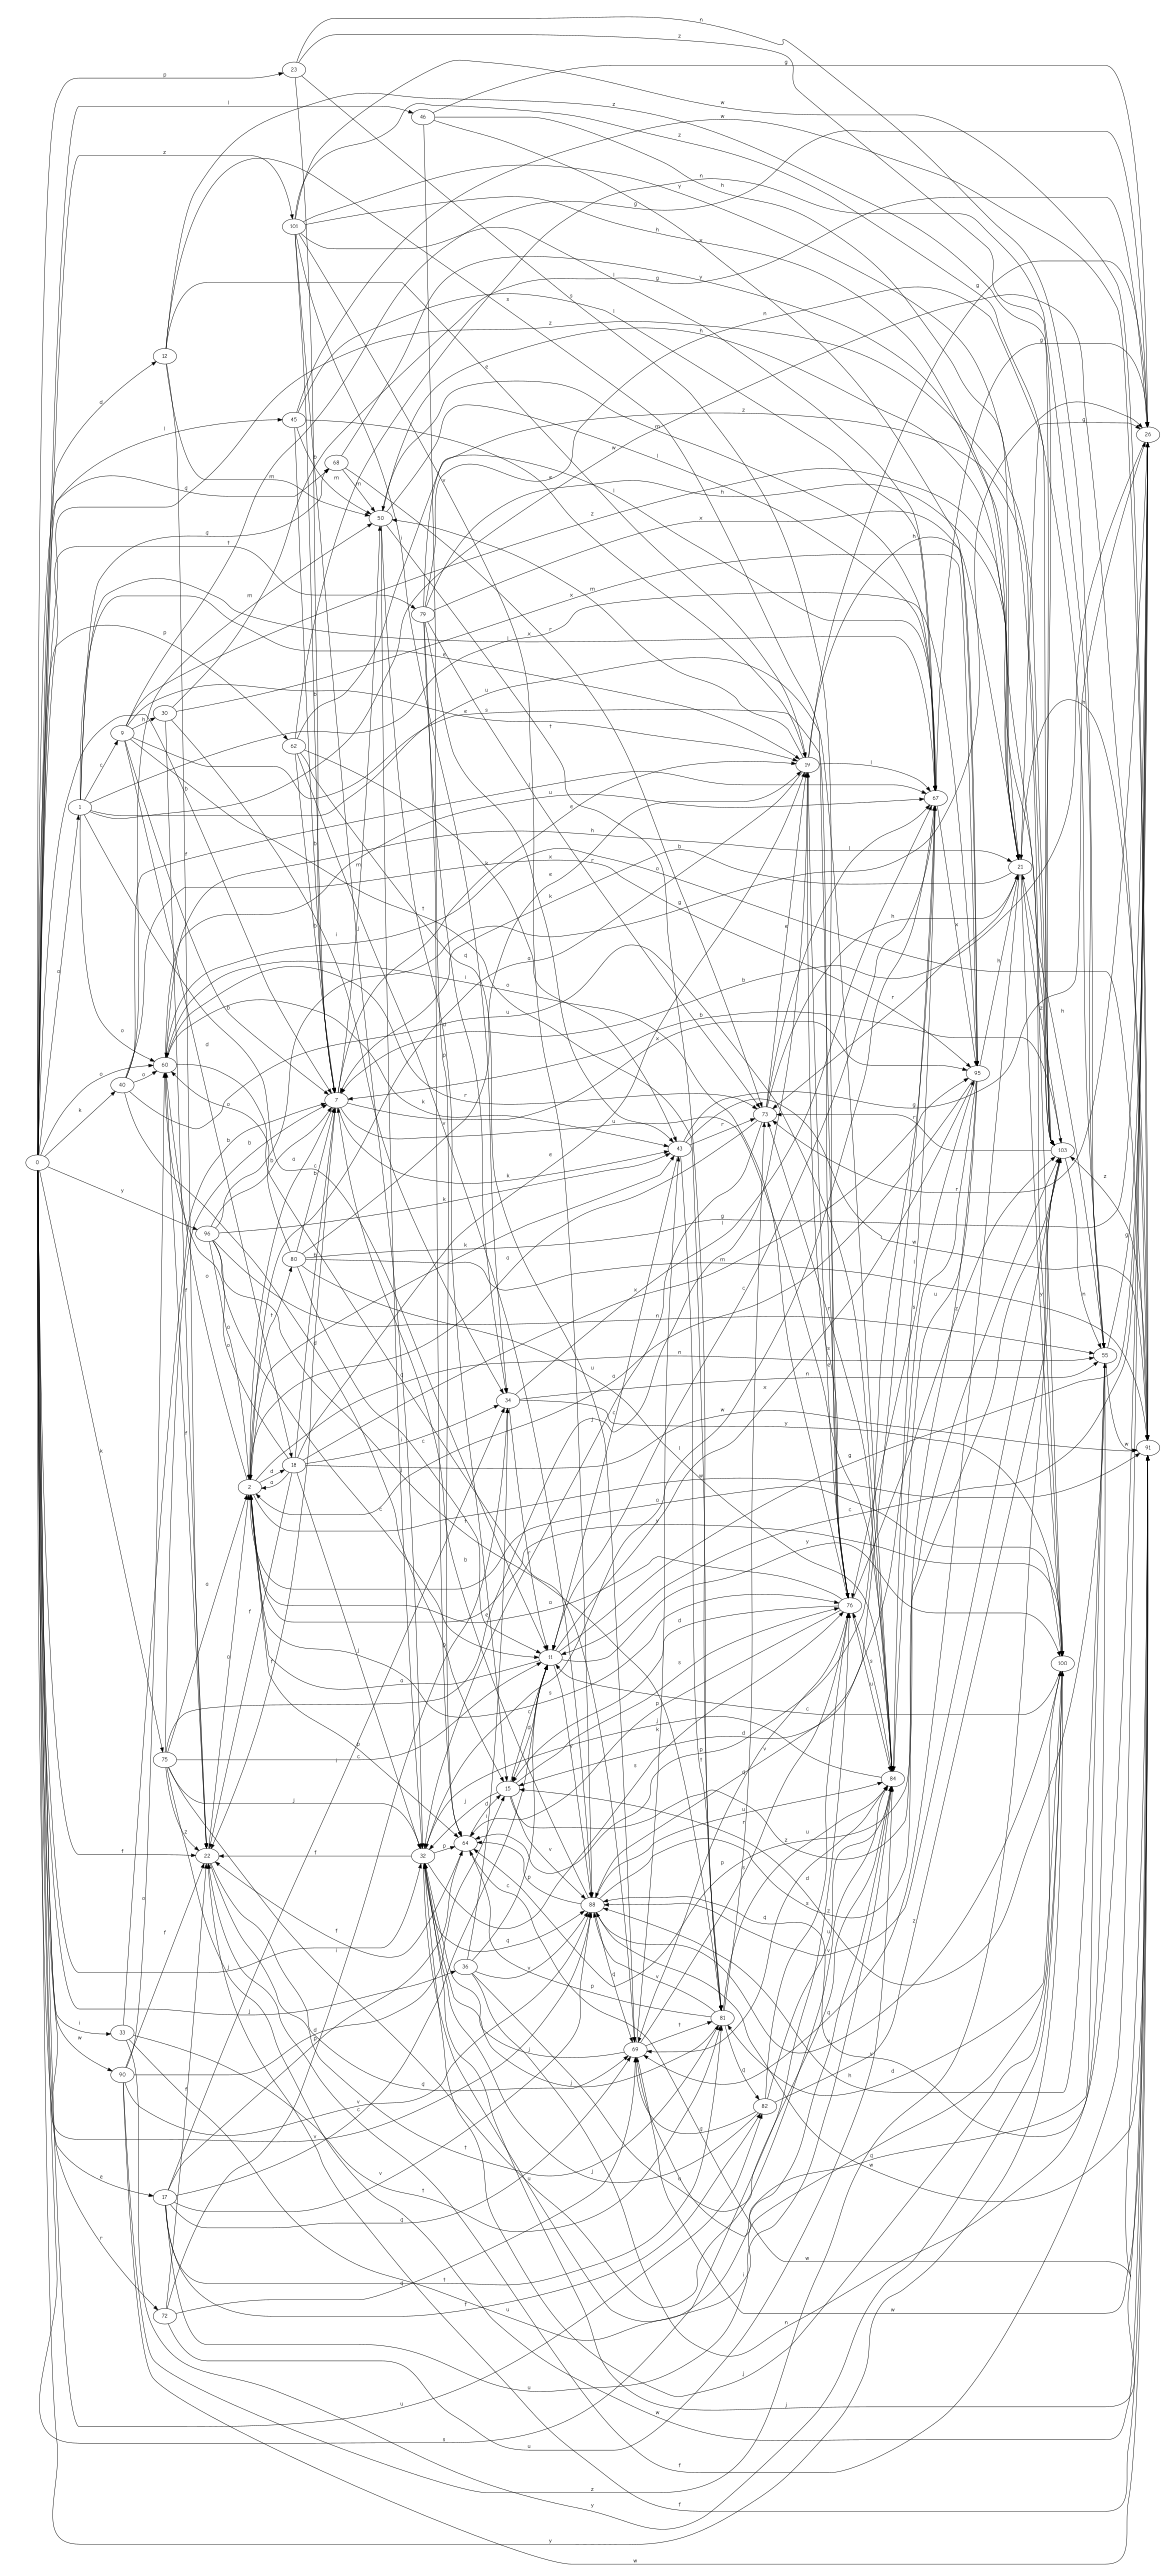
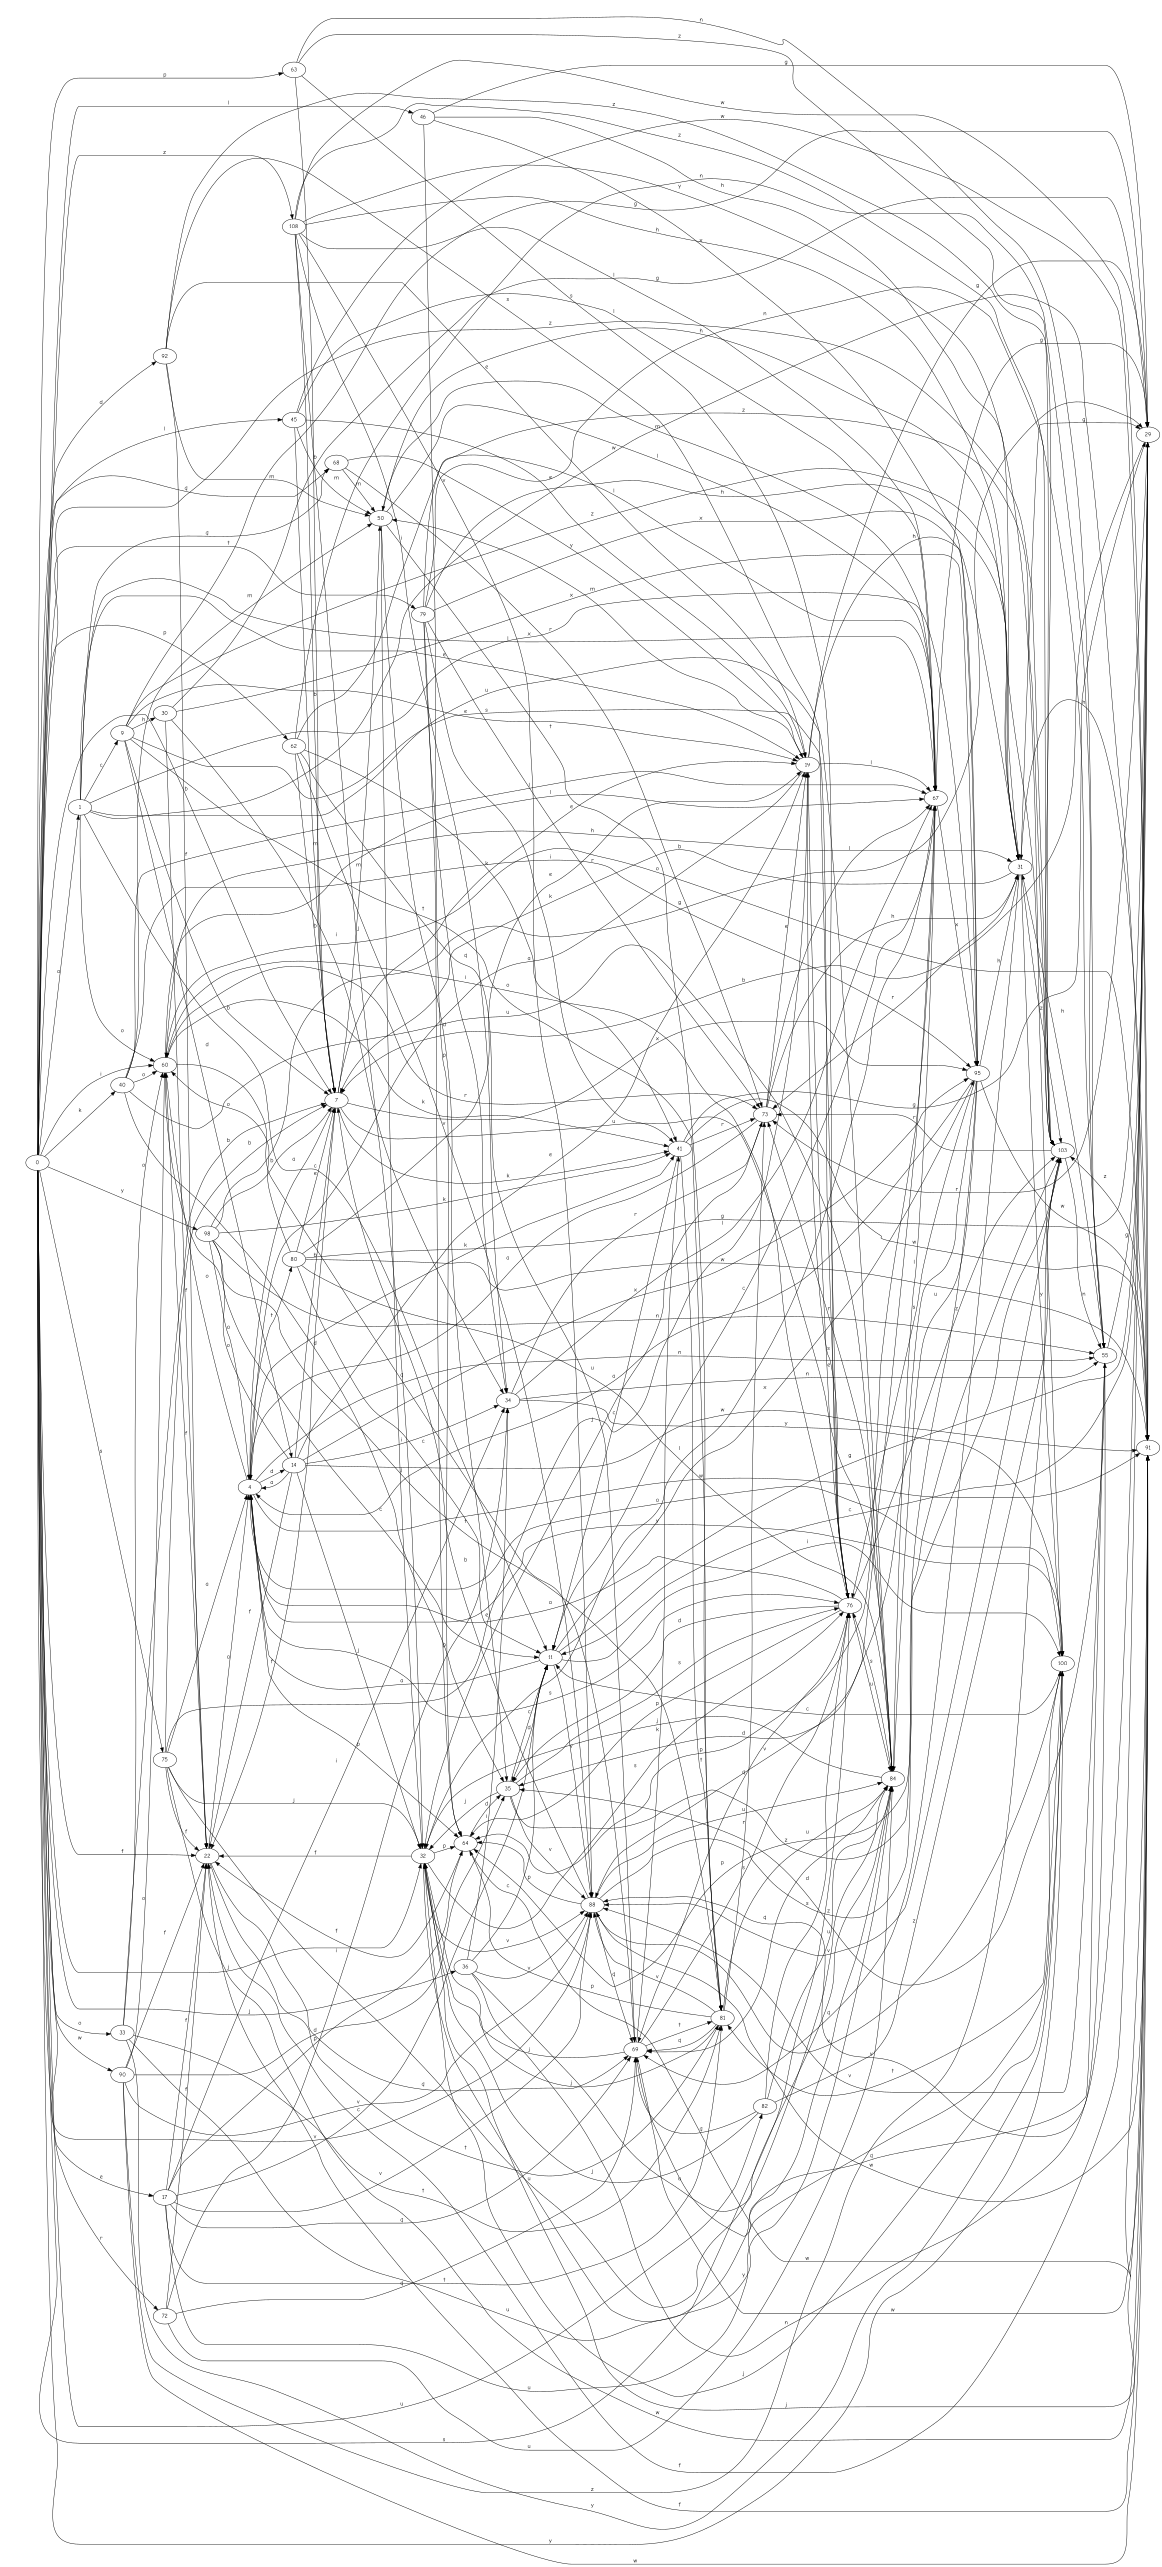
(294, 70) -> (294, 70)
(294, 227) -> (294, 227)
(165, 356) -> (165, 356)
(1148, 435) -> (1148, 435)
(1003, 549) -> (598, 567)
(551, 792) -> (551, 792)
(315, 844) -> (315, 844)
(551, 857) -> (551, 857)
(1020, 867) -> (1020, 867)
(741, 1014) -> none
(101, 1074) -> (101, 1074)
(680, 1149) -> (680, 1149)
(315, 1173) -> (315, 1173)
(207, 1234) -> (207, 1234)
(723, 1260) -> (723, 1260)
(1111, 1411) -> (1103, 1240)
(101, 1451) -> (101, 1451)
(294, 1465) -> (294, 1465)
(250, 1487) -> (250, 1487)
(523, 1522) -> (609, 1244)
(808, 1542) -> (808, 1542)
none -> (135, 1550)
(361, 1760) -> none
(508, 1789) -> (508, 1789)
(186, 1832) -> (186, 1832)
(508, 1941) -> (508, 1941)
(80, 2023) -> (80, 2023)
(737, 2063) -> (687, 2045)
(893, 2071) -> (893, 2071)
(850, 2076) -> (850, 2076)
(744, 2275) -> (744, 2275)
(466, 2310) -> (187, 2029)
